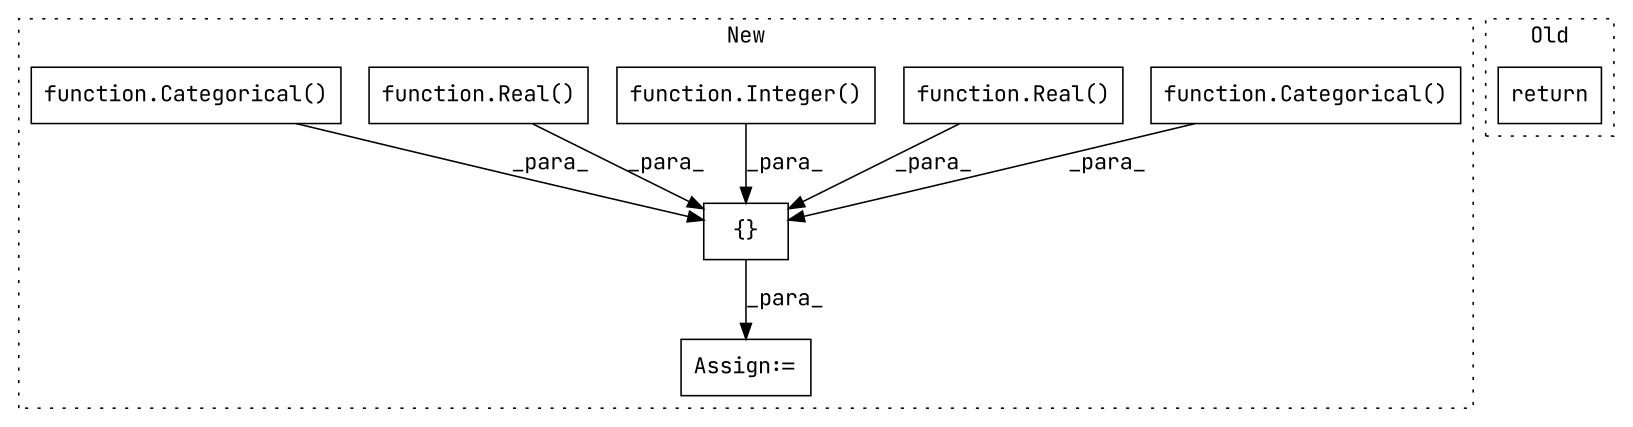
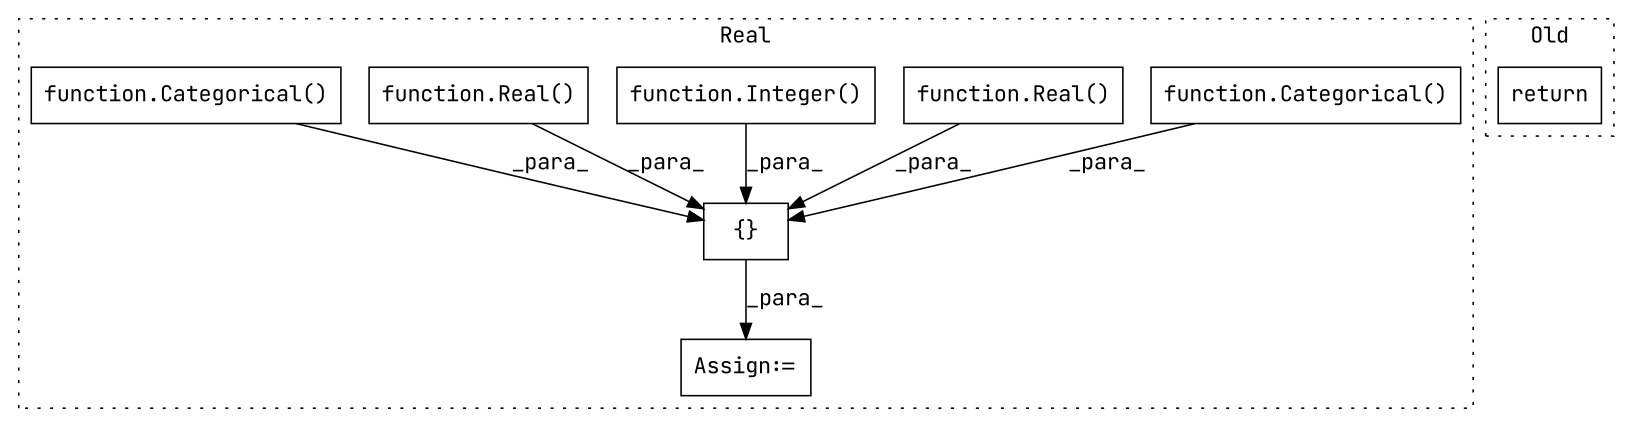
(746, 37) -> (746, 37)
